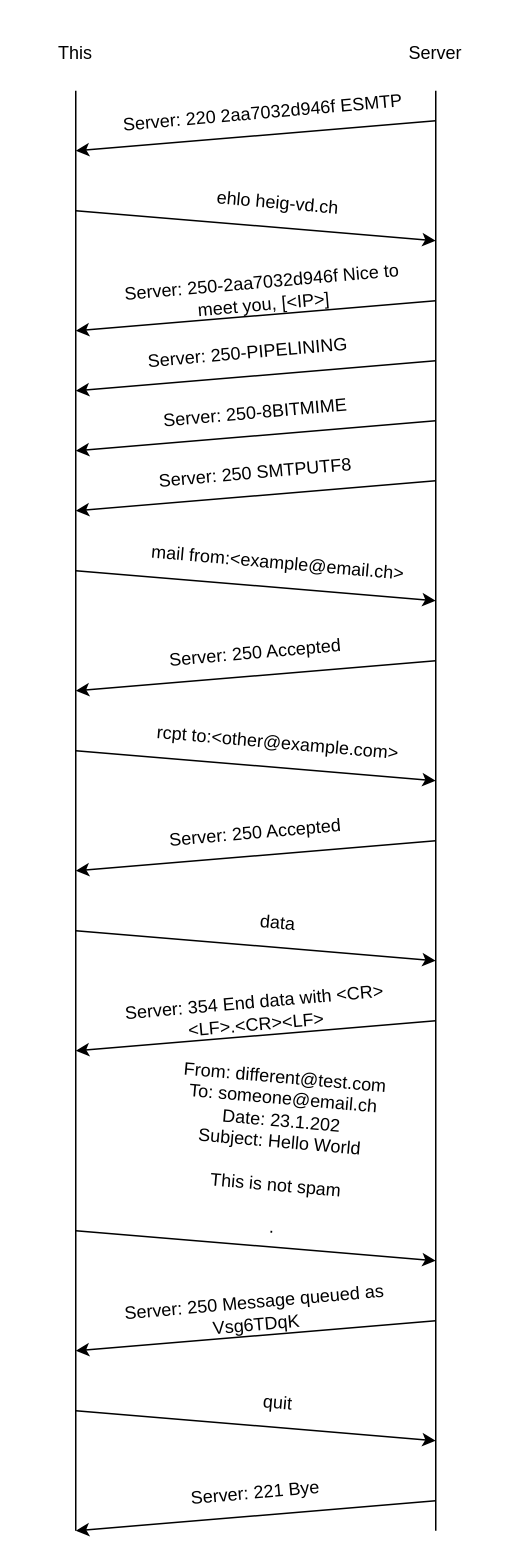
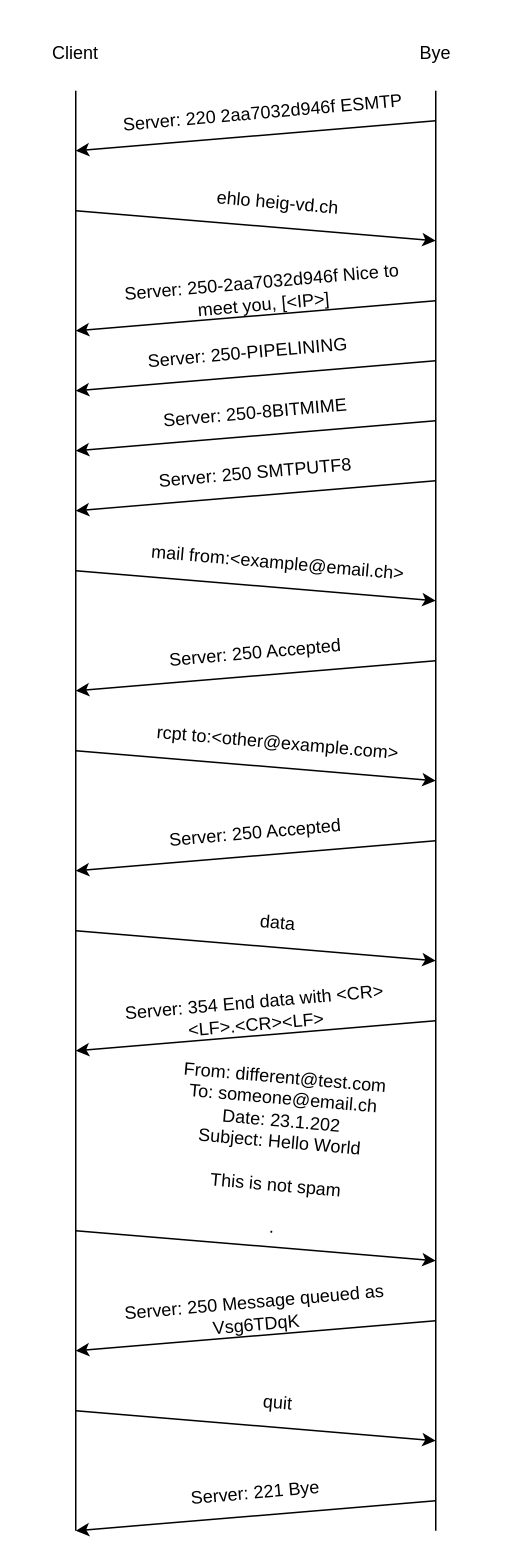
(76, 53) -> (76, 53)
(436, 53) -> (436, 53)
